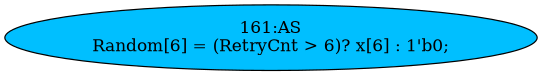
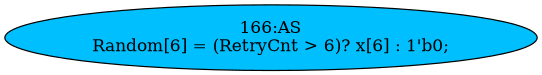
(271, 38) -> (271, 38)
